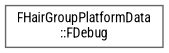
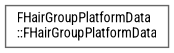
(84, 26) -> (87, 26)
